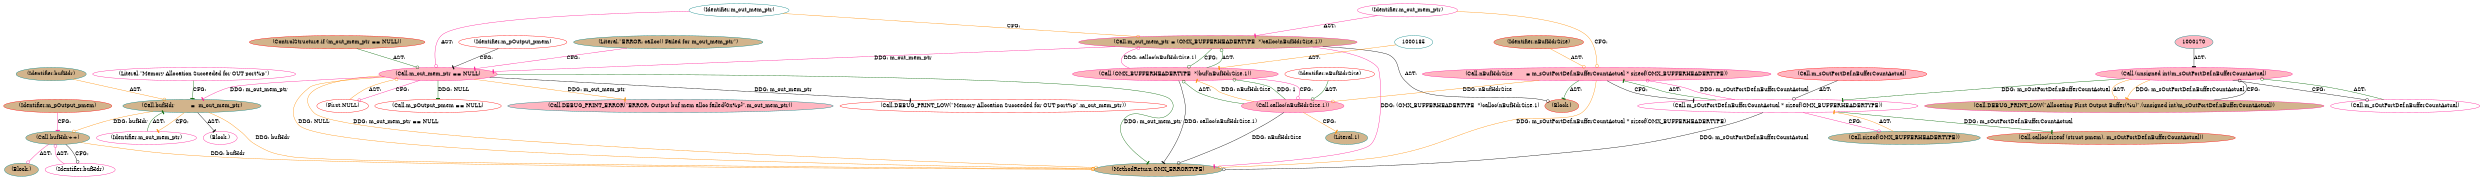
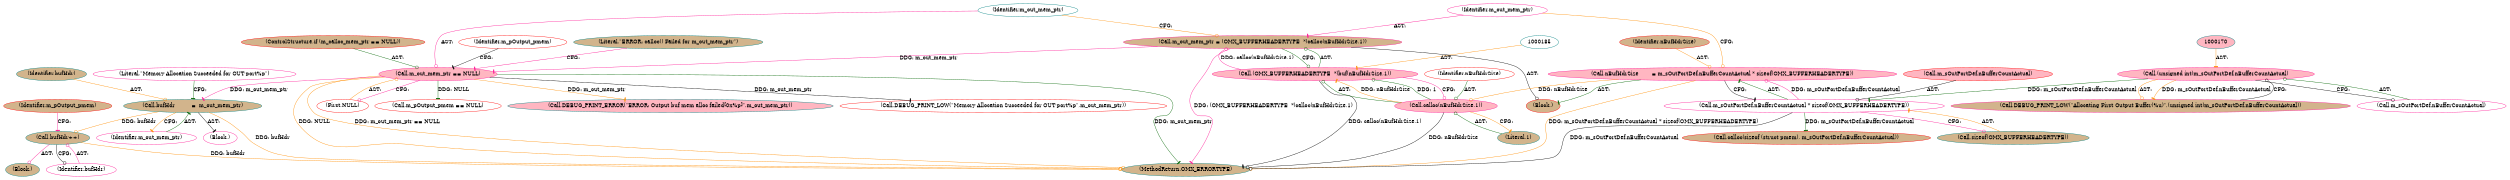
(337, 42) -> (333, 42)
(2194, 57) -> (2216, 57)
none -> (1478, 126)
